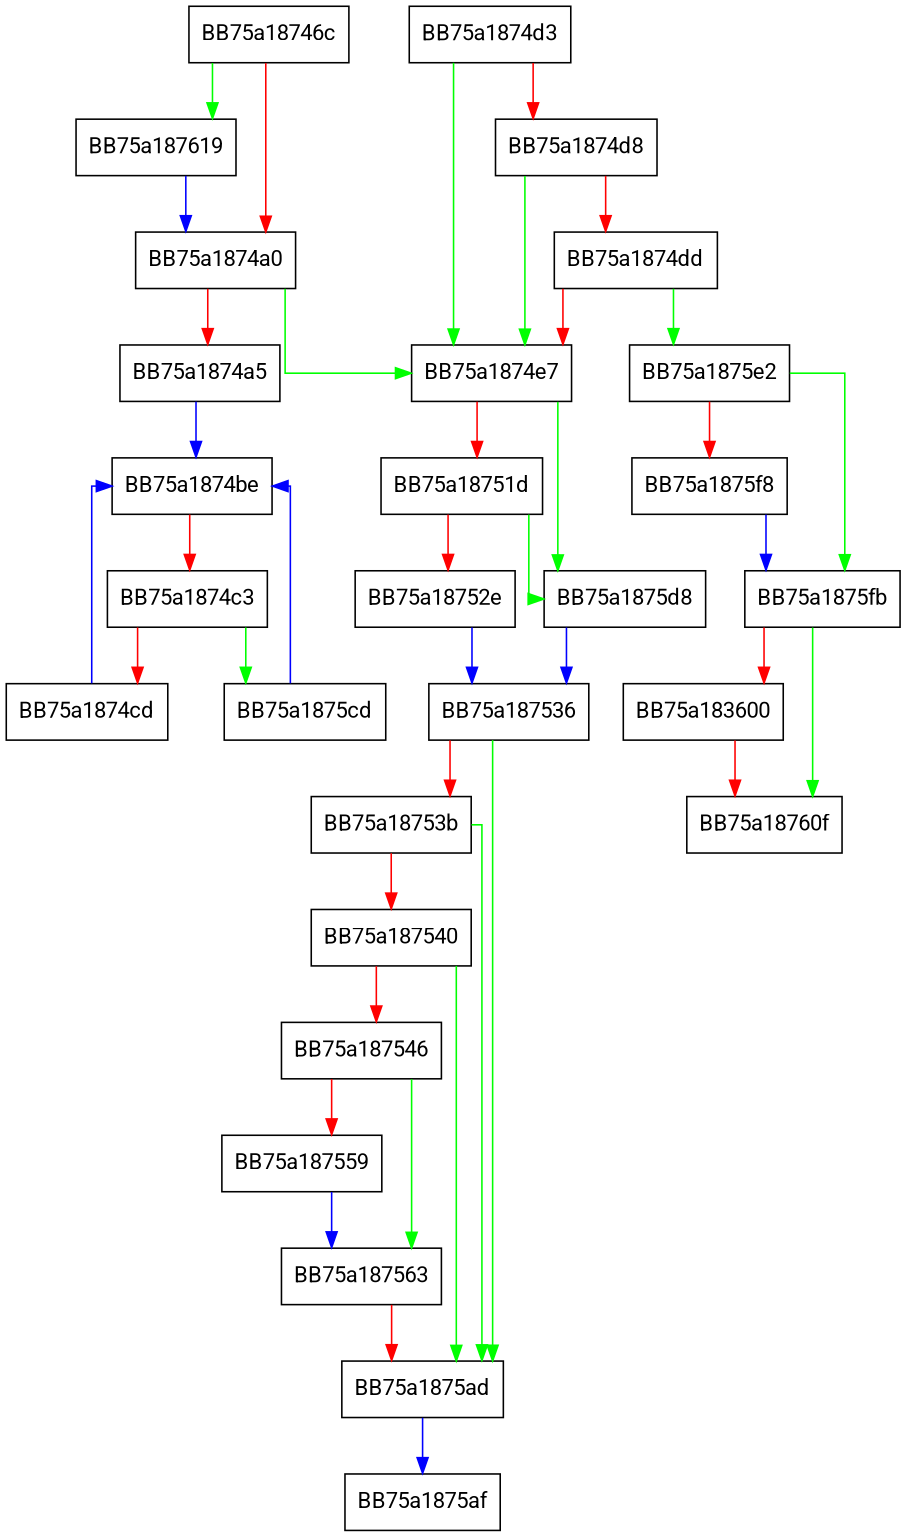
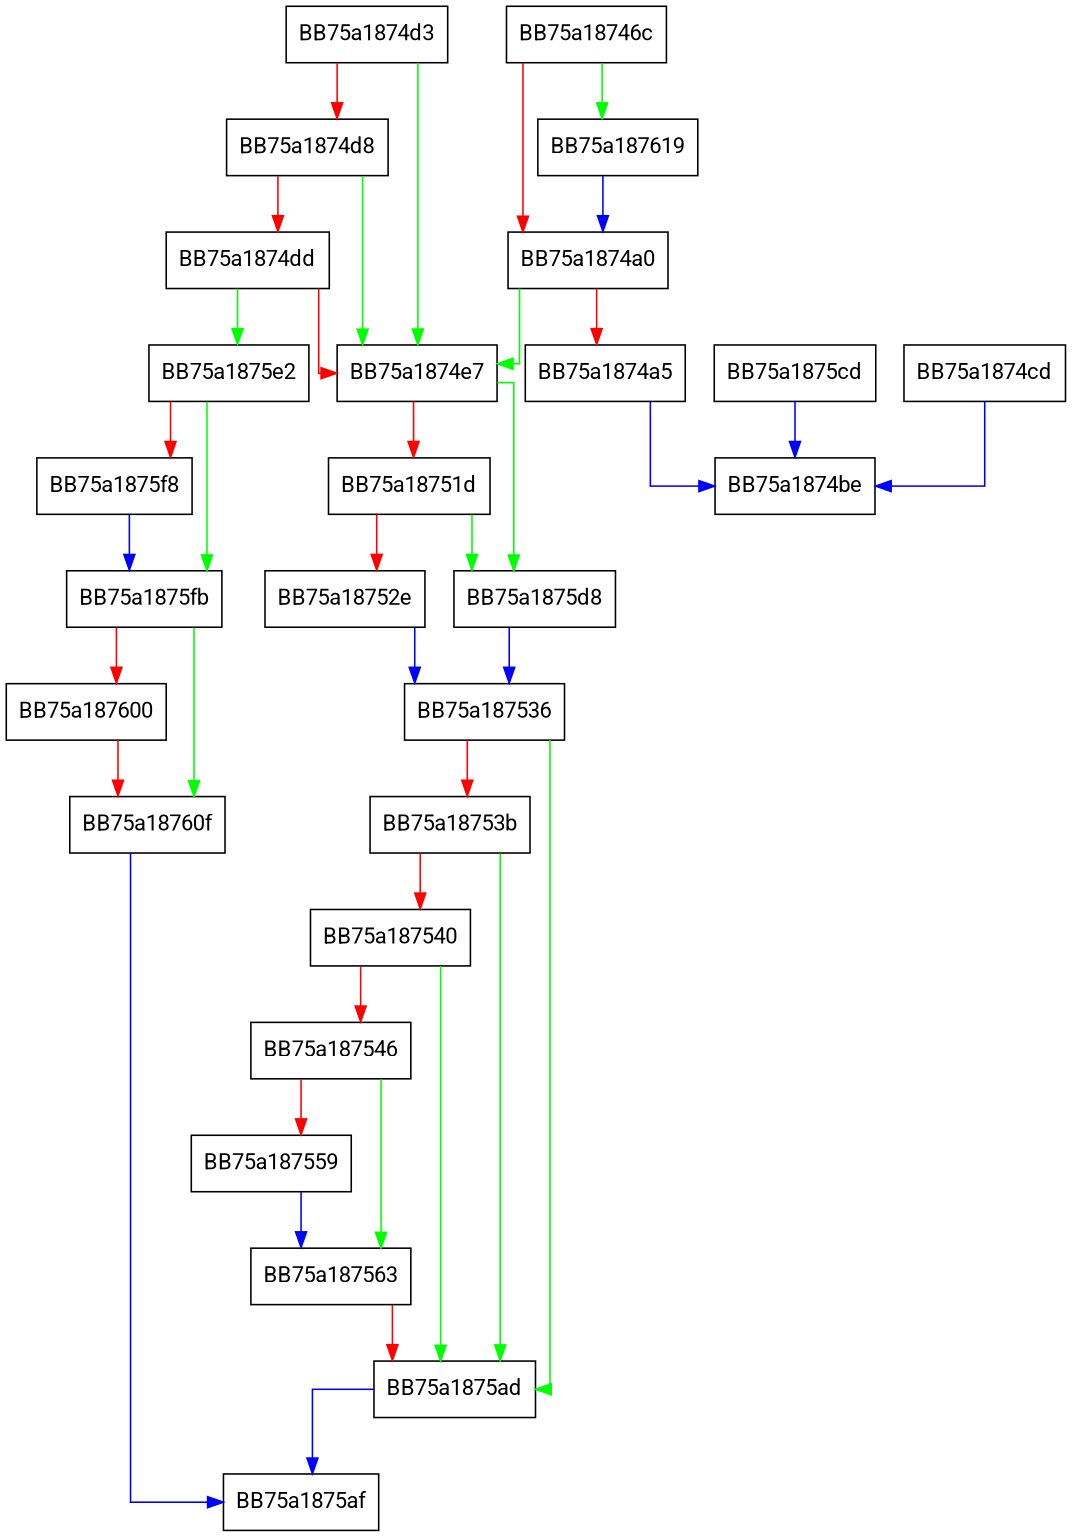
(187, 599) -> none
(703, 712) -> (86, 712)
none -> (131, 1216)
